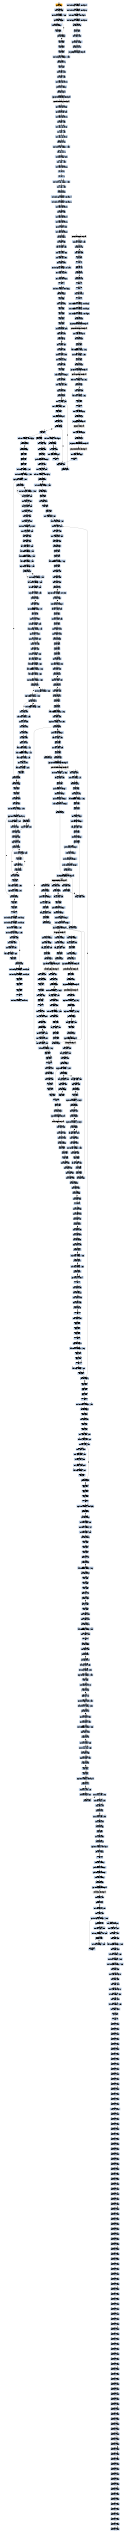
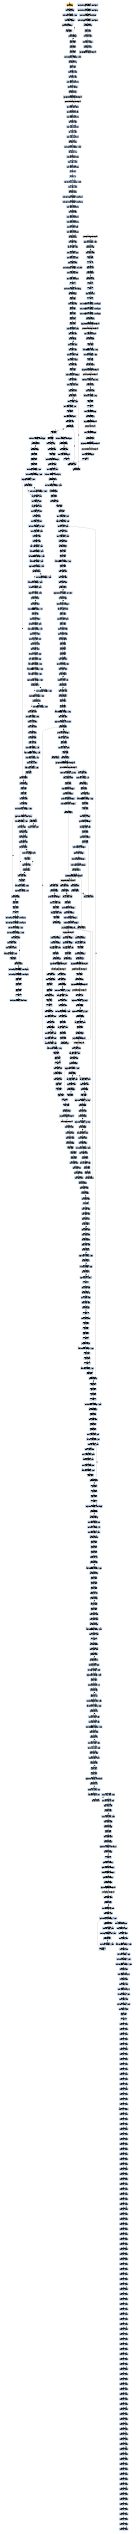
(42, 979) -> (51, 979)
